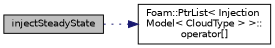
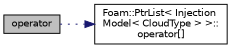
(54, 24) -> (32, 24)
